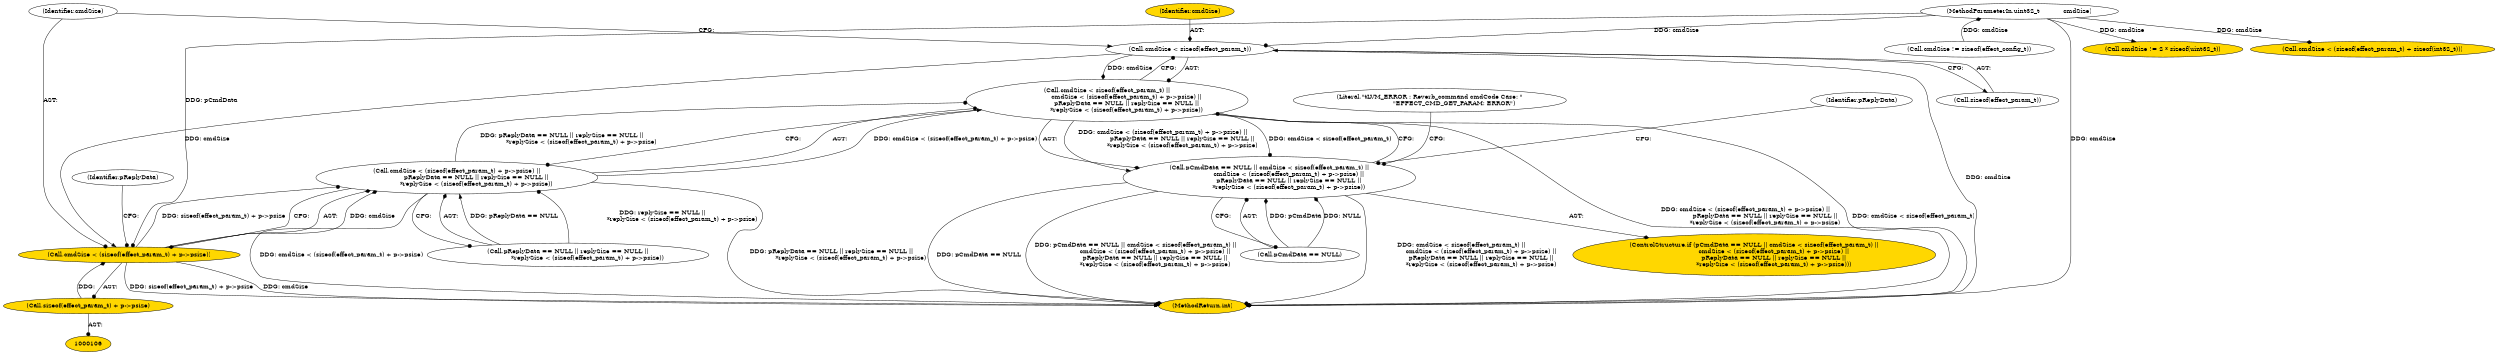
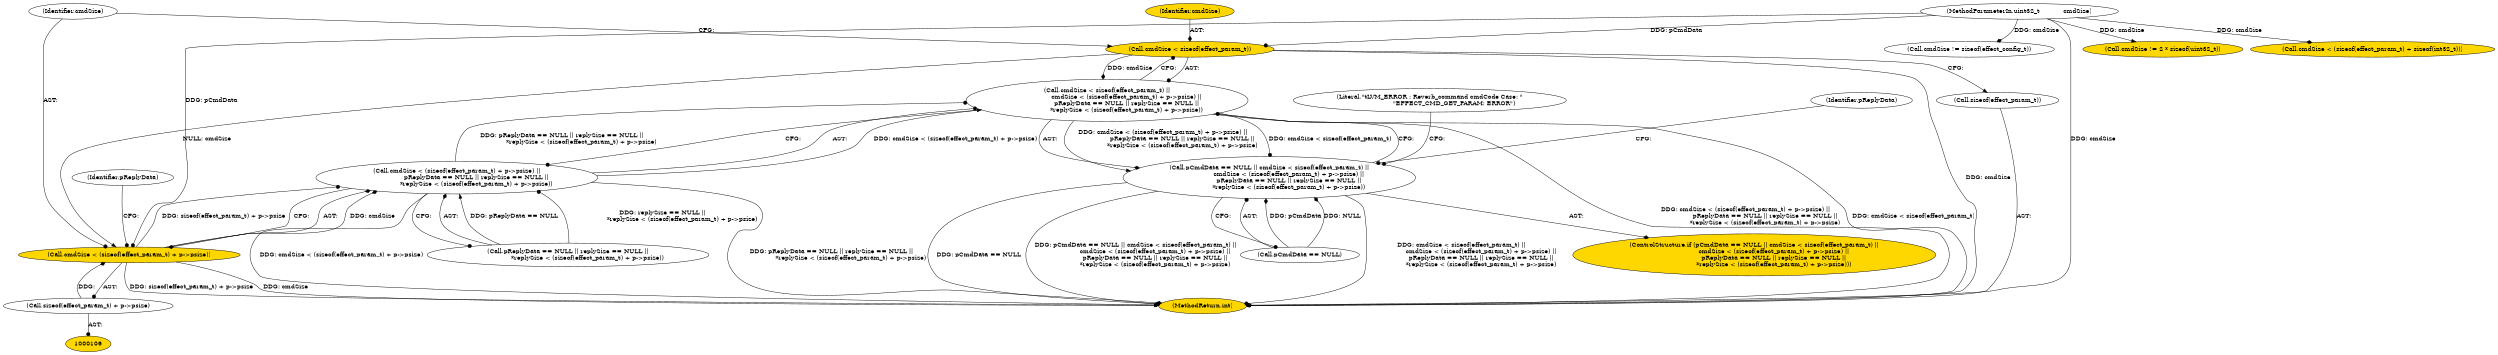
(1963, 27) -> (2012, 31)
(1676, 30) -> (1676, 30)
(1190, 49) -> (1190, 49)
(1642, 55) -> (1715, 302)
(207, 139) -> (207, 139)
(88, 306) -> (88, 306)
